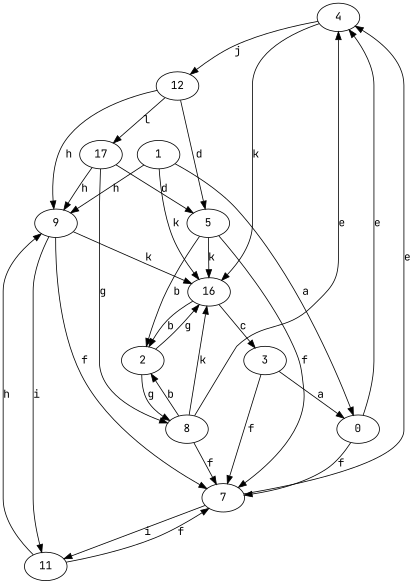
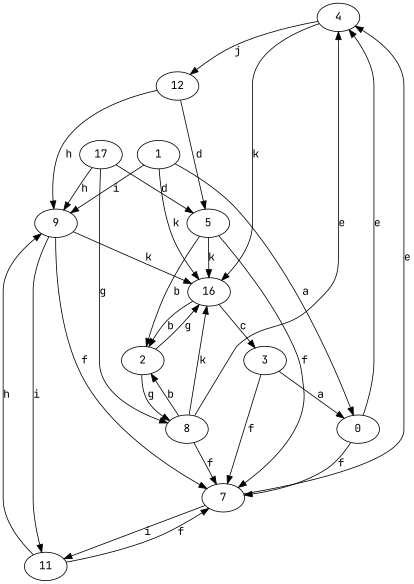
(142, 118) -> none
(116, 189) -> (116, 189)
